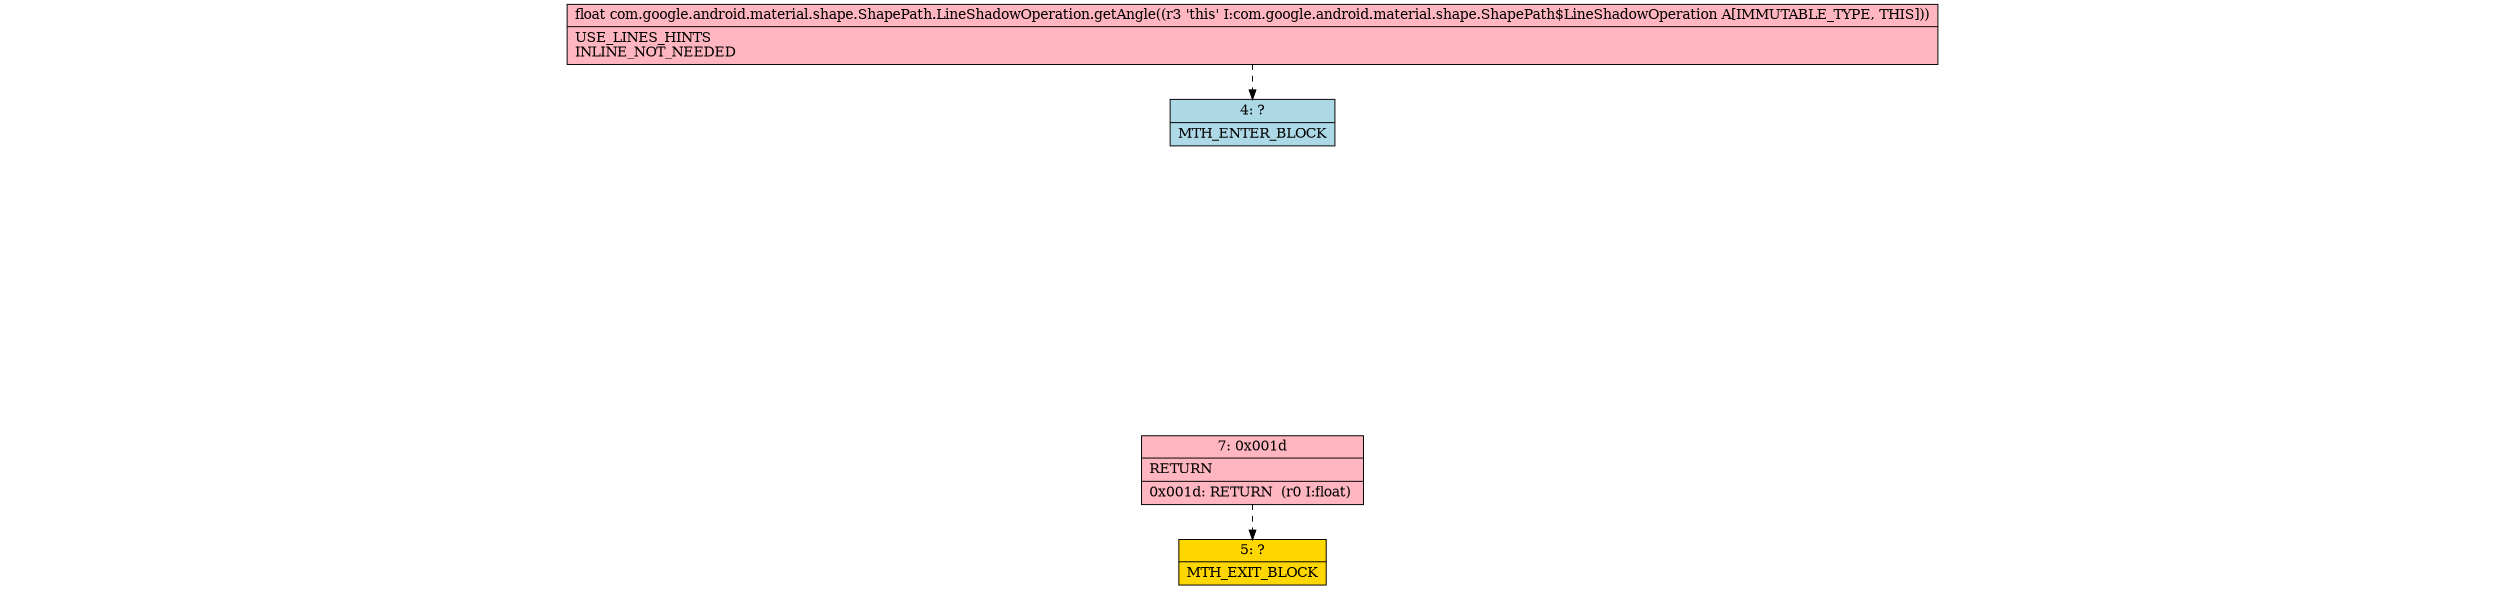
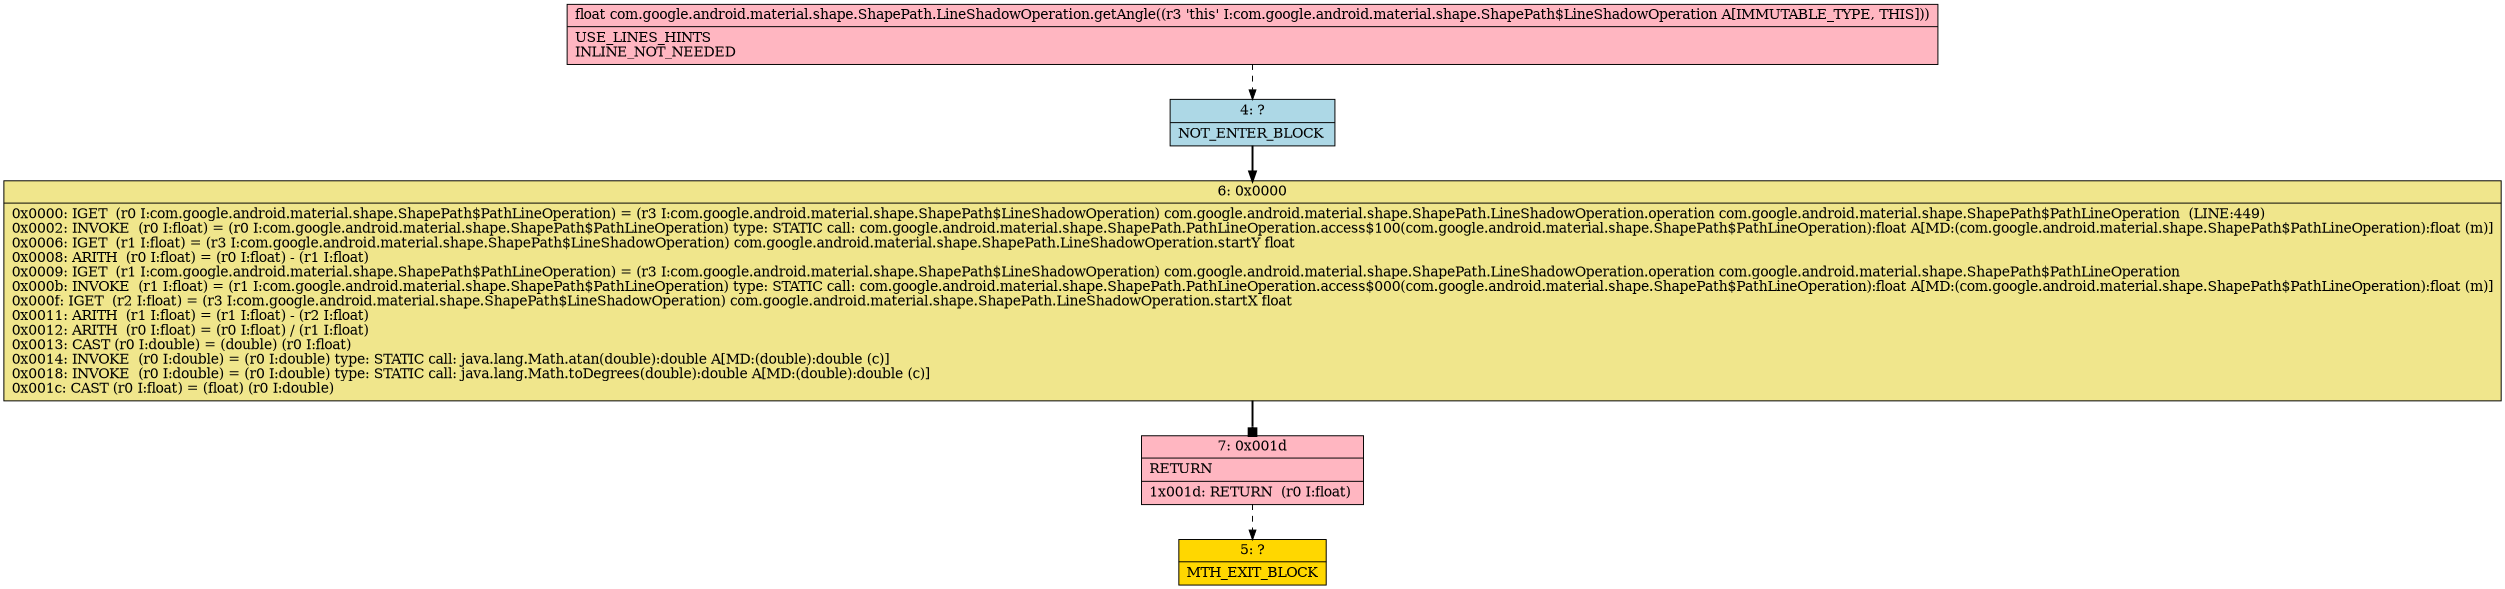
(1253, 134) -> (1251, 134)
none -> (1253, 291)
(1253, 492) -> (1253, 492)
